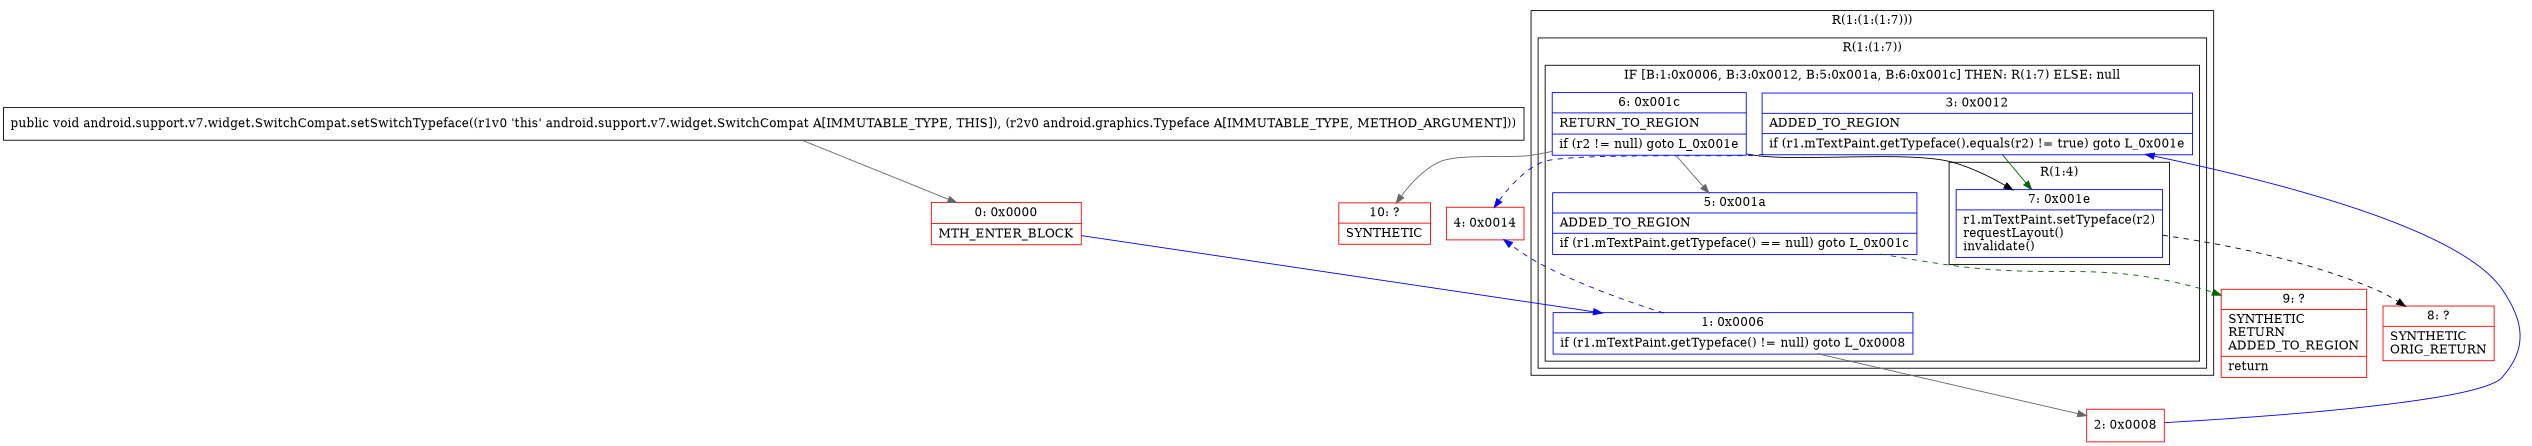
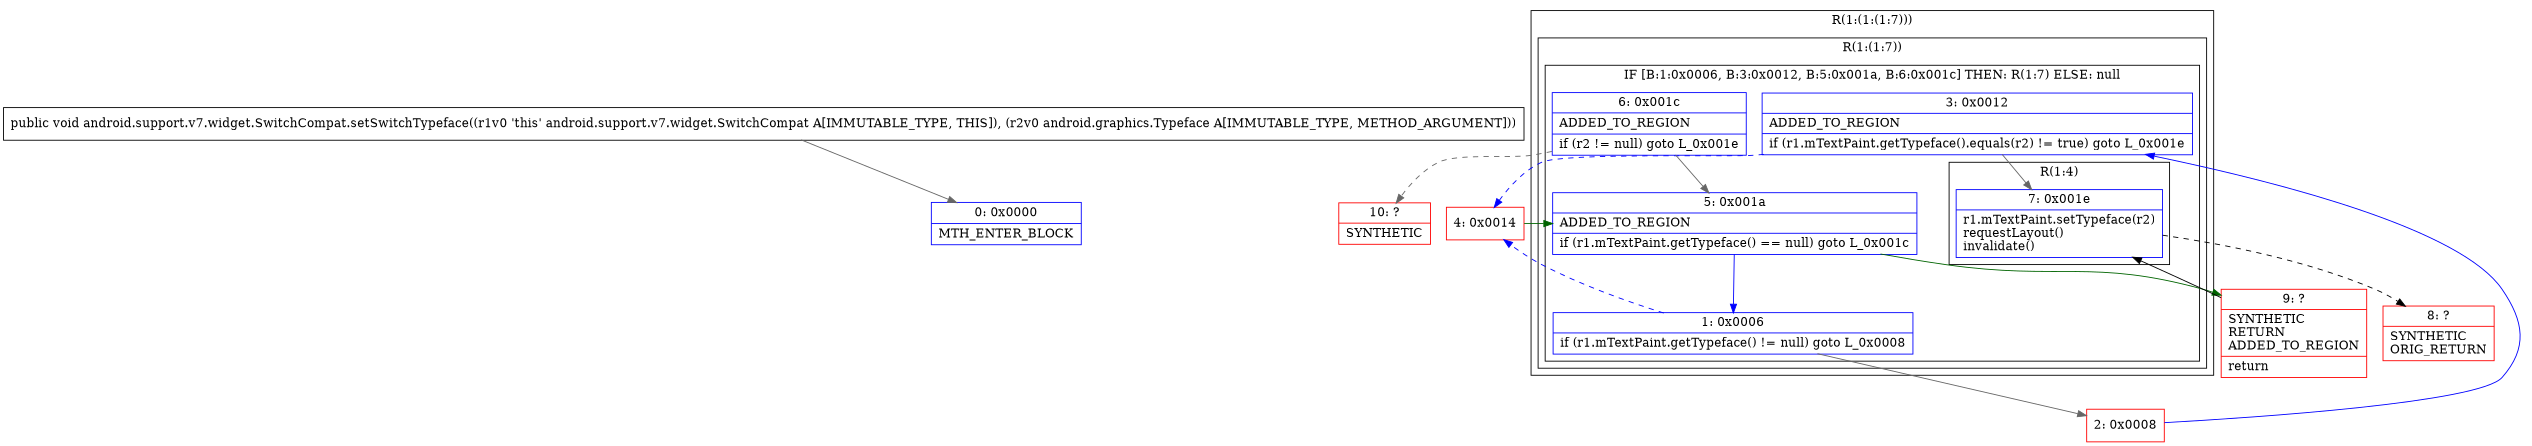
(1630, 123) -> (1625, 123)
(1470, 157) -> (1470, 157)
(1878, 157) -> (2177, 277)
(2014, 169) -> (2014, 169)
(1006, 224) -> (1006, 224)
none -> (1534, 224)
(2047, 271) -> (2047, 271)
(1337, 274) -> (1734, 279)
